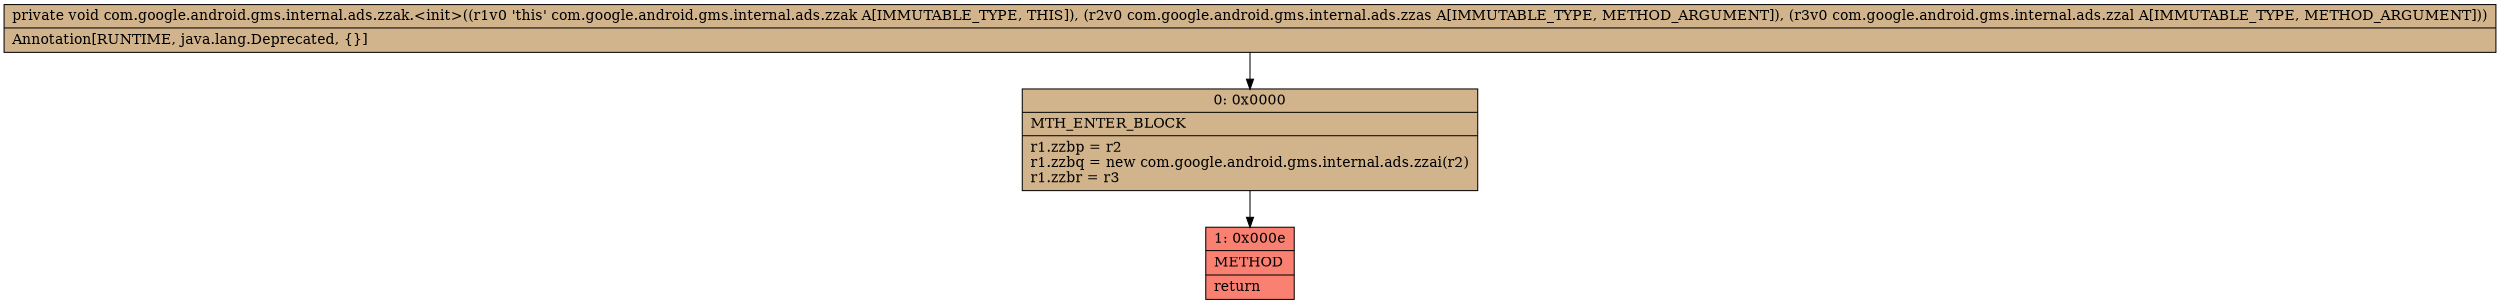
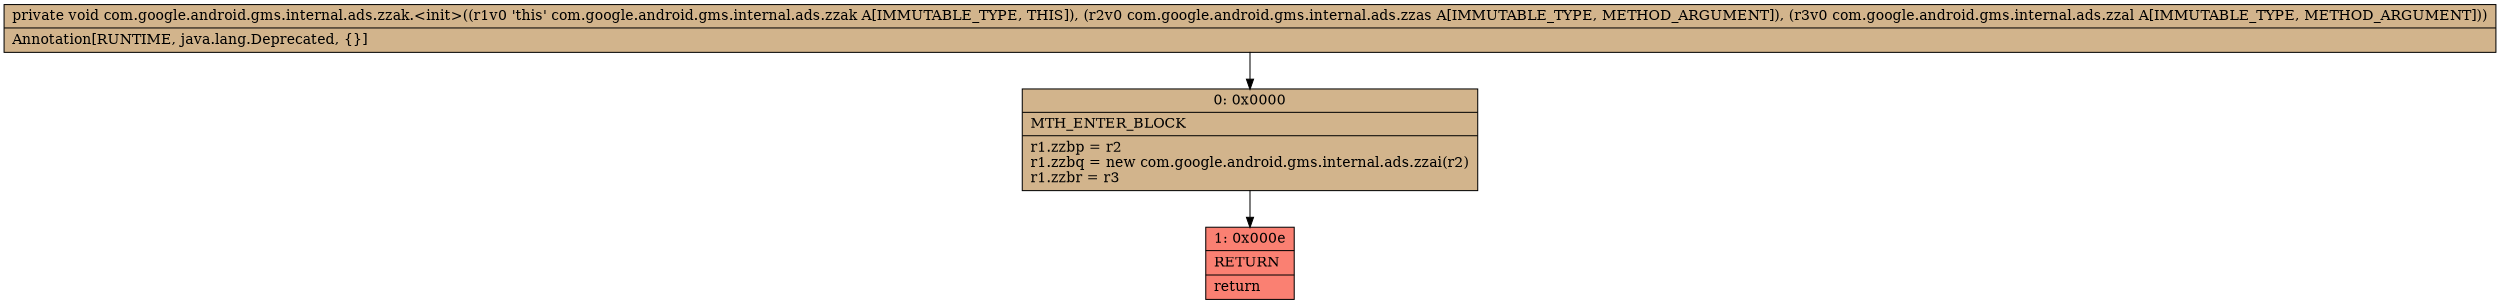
(1249, 262) -> (1247, 262)
